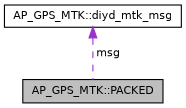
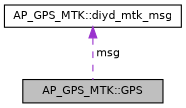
(93, 91) -> (93, 91)
